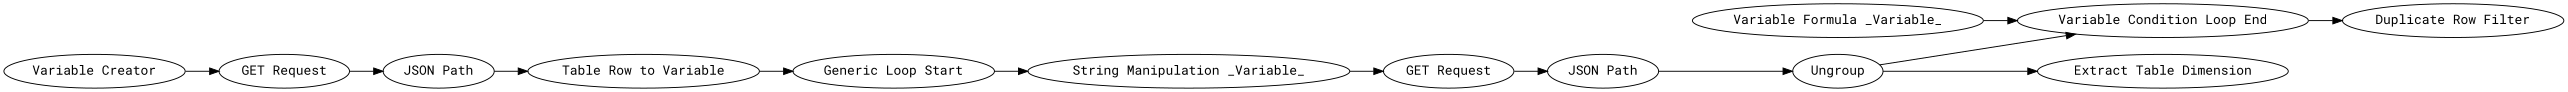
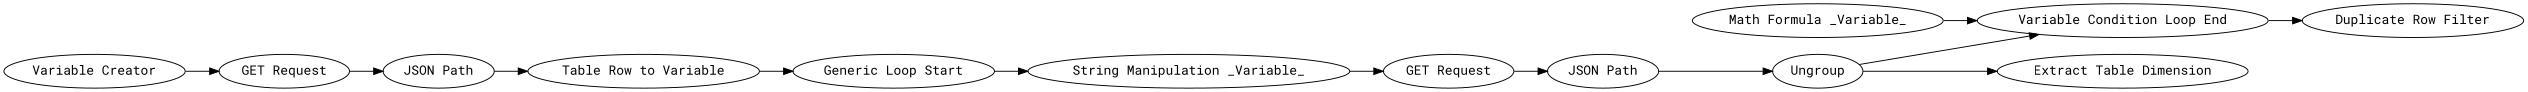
(1838, 21) -> (1818, 21)
